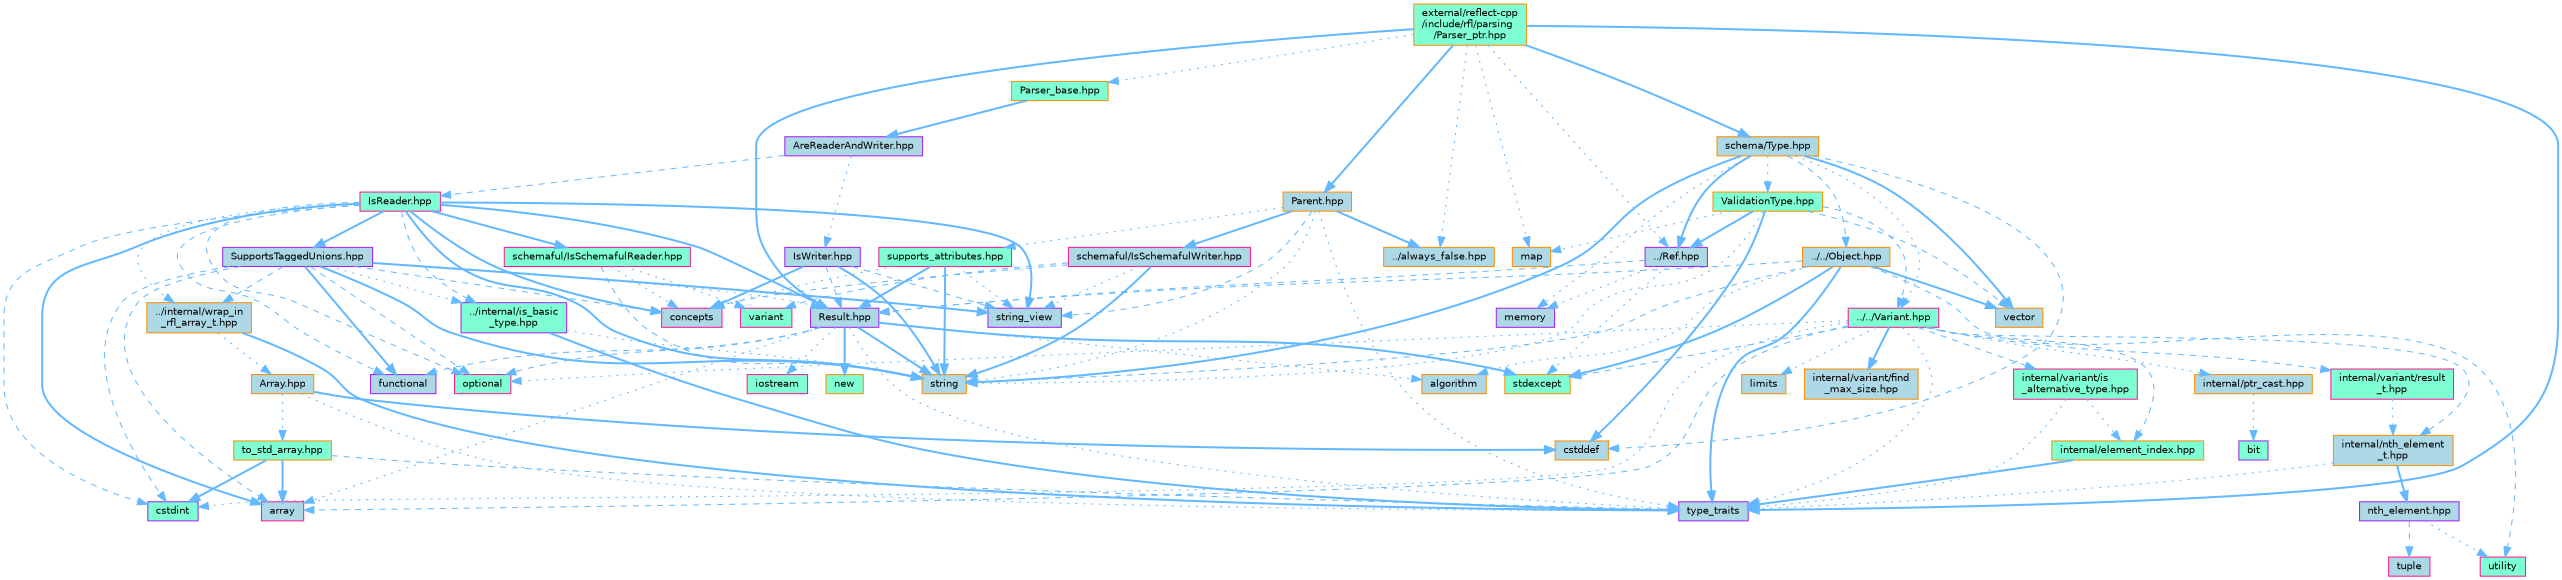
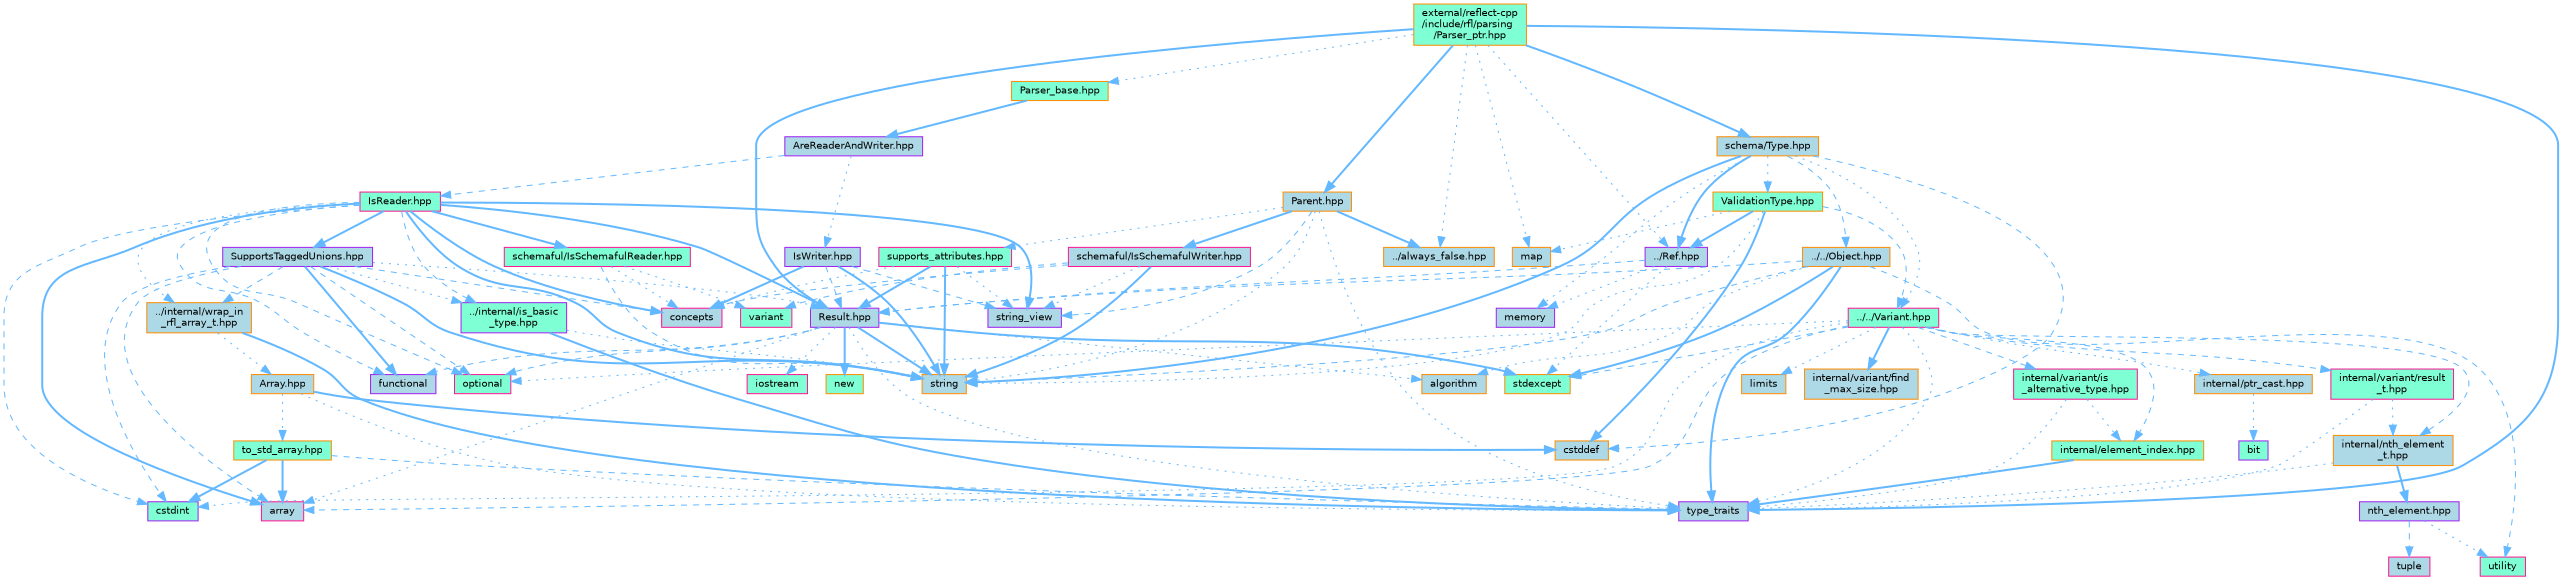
(675, 285) -> none
(2019, 318) -> none
none -> (2077, 496)
